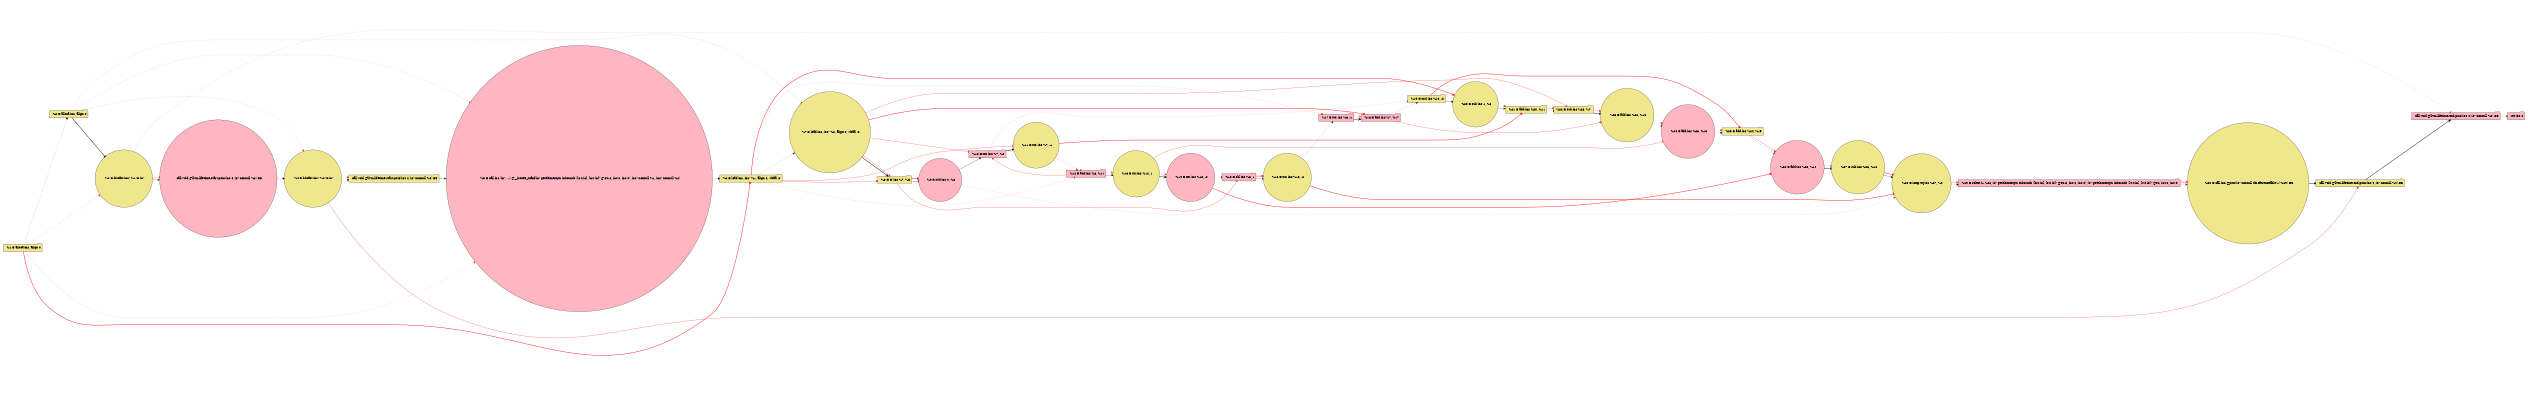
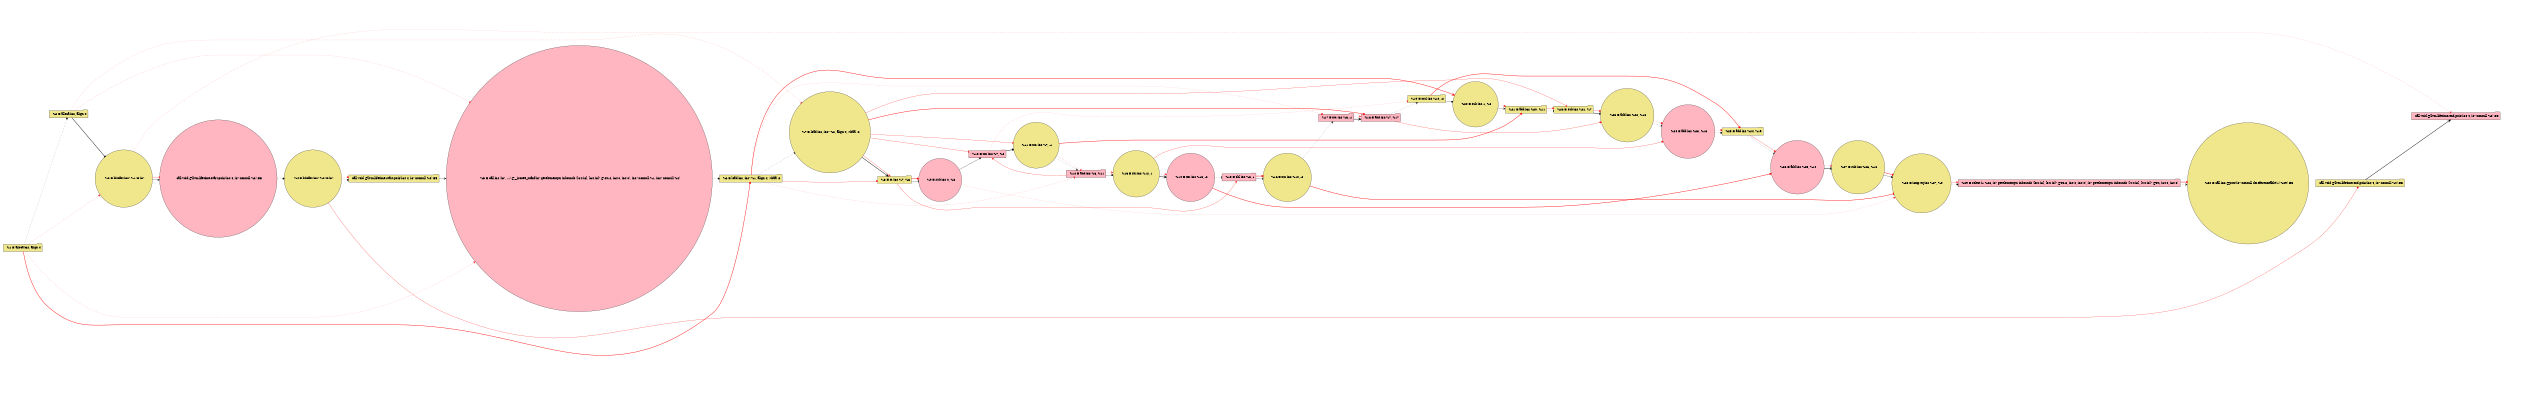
(201, 97) -> none
(1573, 110) -> (1573, 110)
(2516, 116) -> none
(1407, 148) -> (1407, 148)
(775, 164) -> (775, 164)
(897, 165) -> (941, 138)
(1287, 177) -> (1287, 177)
(2312, 183) -> none
(1067, 207) -> (1067, 207)
